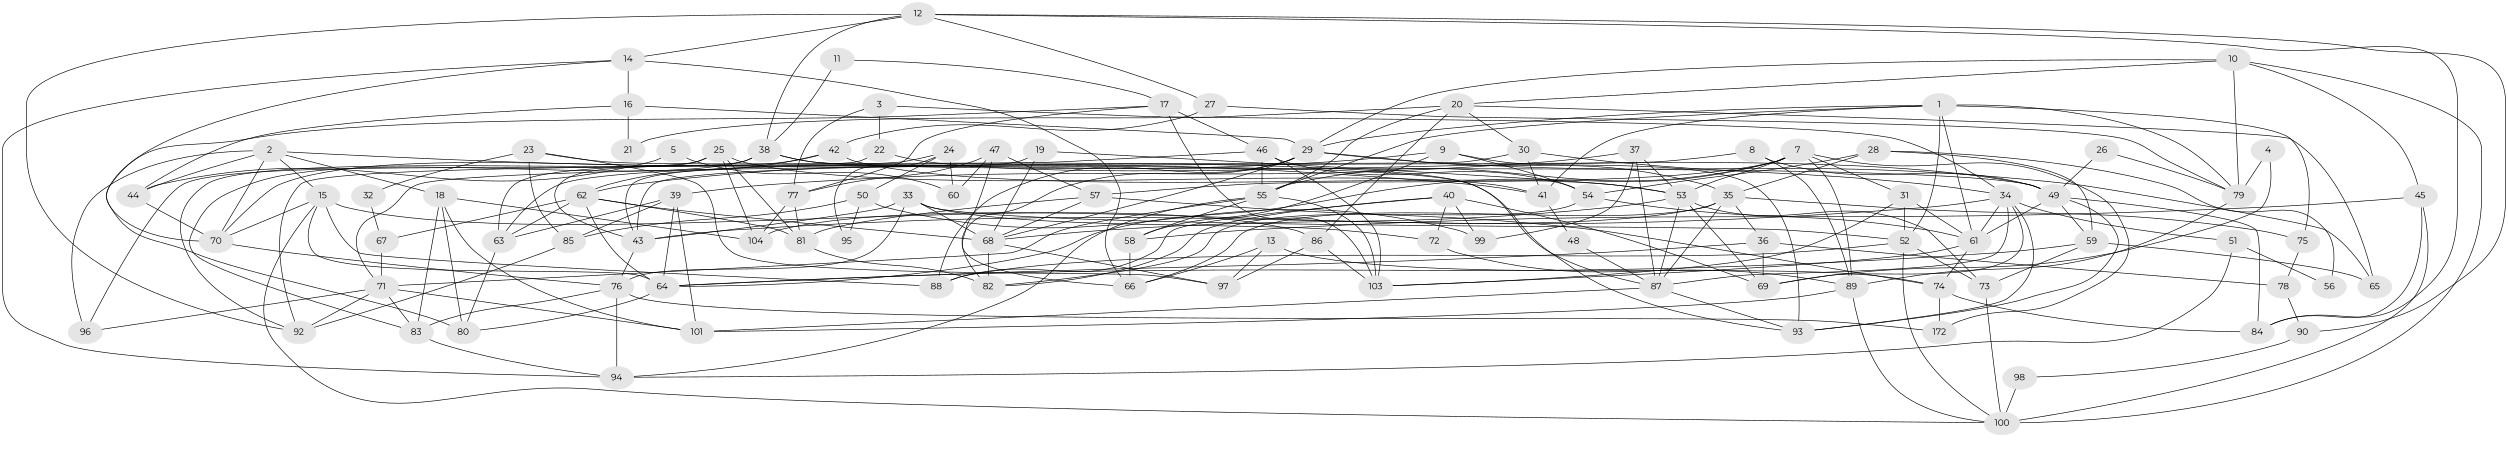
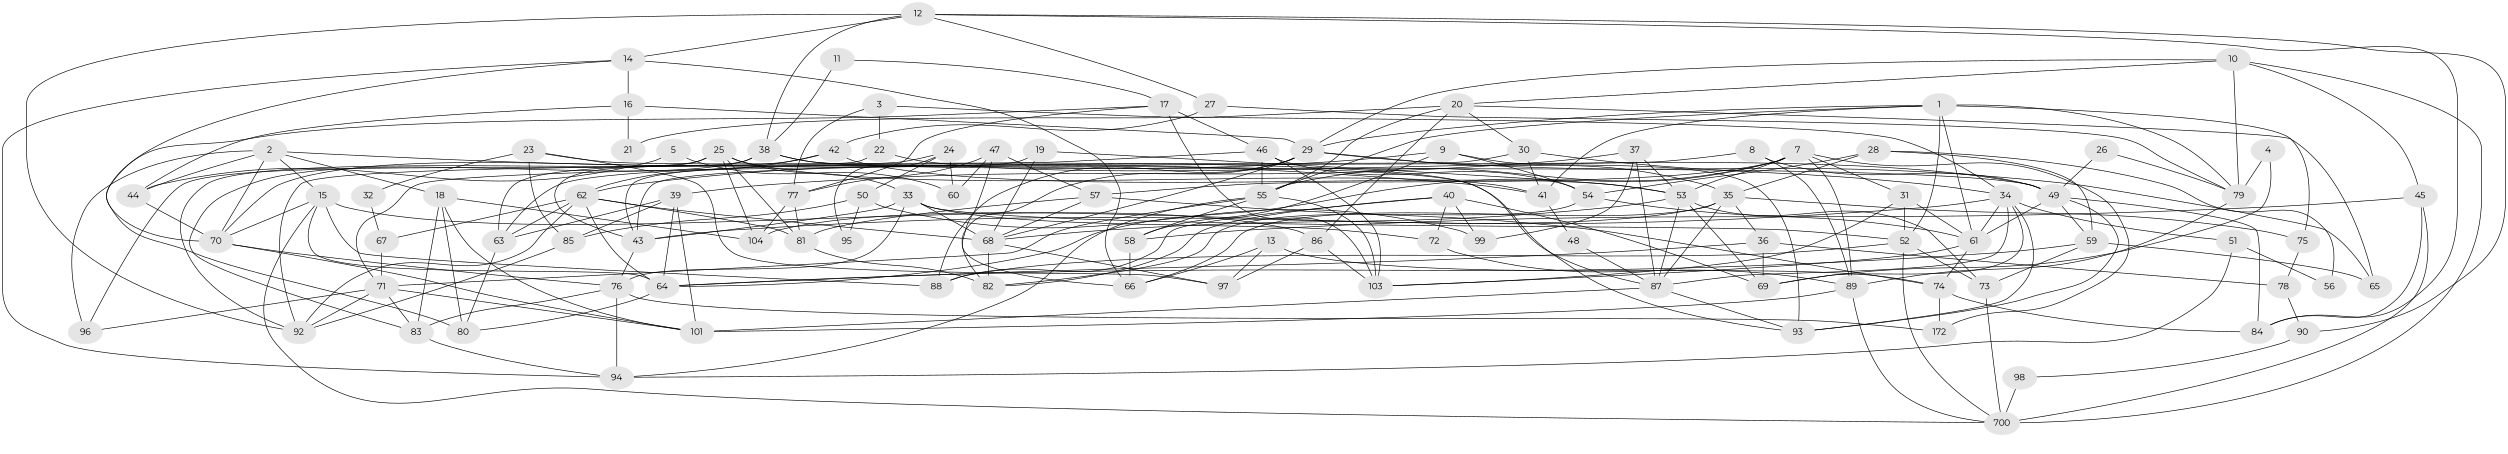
none -> (814, 173)
none -> (447, 265)
none -> (467, 290)
(2002, 423) -> (2002, 423)
